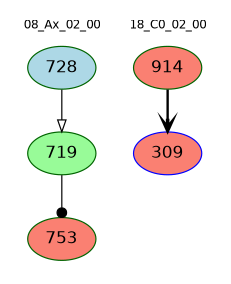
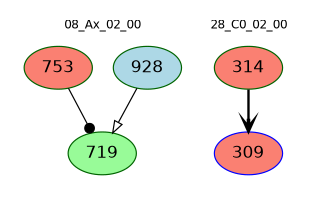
(168, 26) -> (249, 26)
(62, 68) -> (147, 68)
(168, 68) -> (248, 68)
(62, 192) -> (78, 106)
